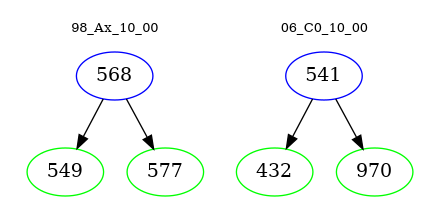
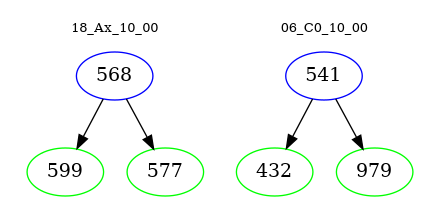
(115, 29) -> (115, 29)
(65, 172) -> (65, 172)
(375, 172) -> (375, 172)
